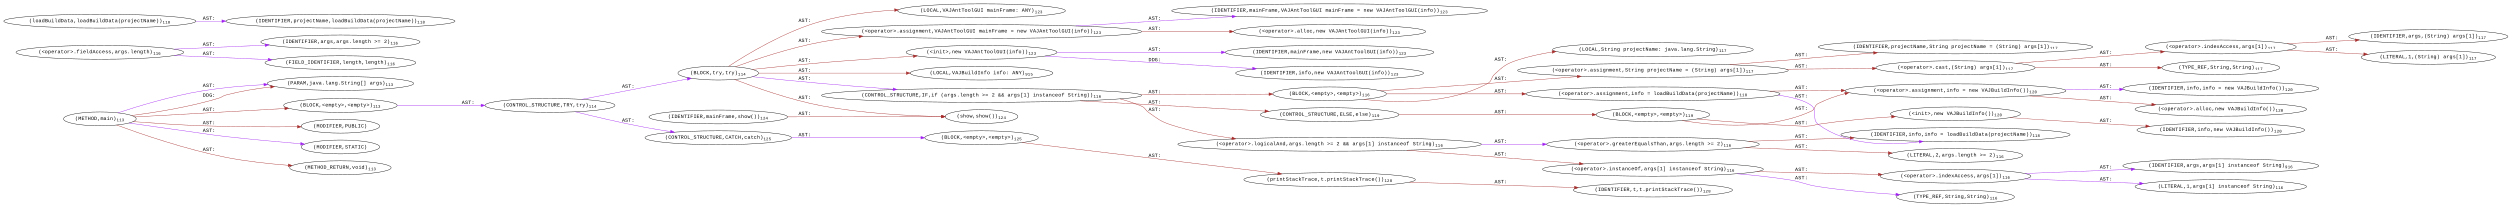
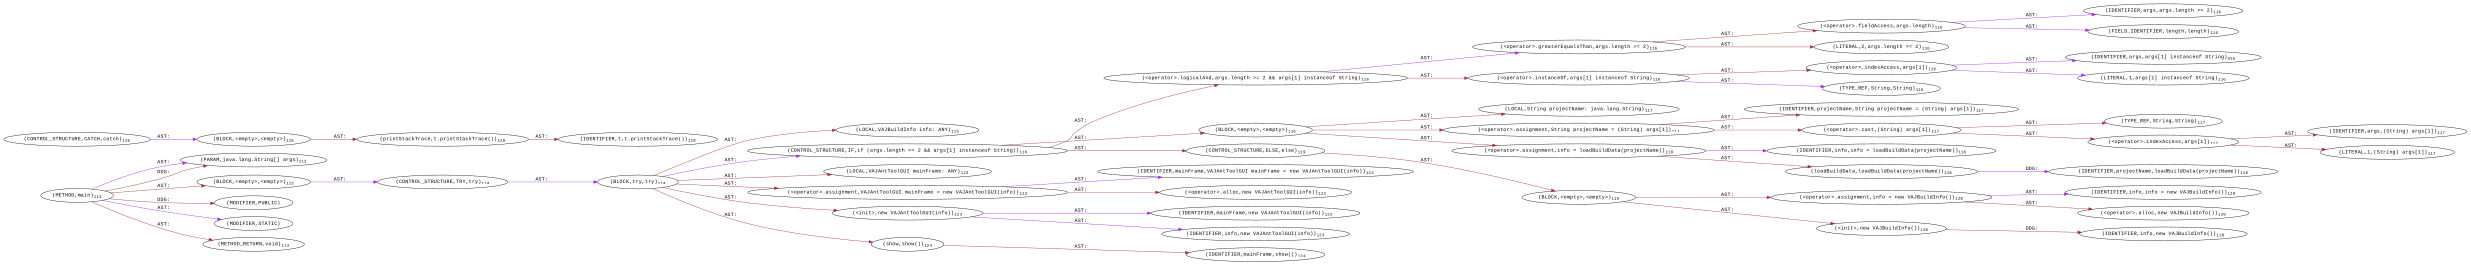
(211, 18) -> (2034, 169)
(1157, 60) -> (1083, 221)
(1029, 73) -> (955, 129)
(1805, 91) -> (1733, 161)
(865, 117) -> (1064, 249)
(2108, 121) -> (2034, 228)
(211, 123) -> (165, 199)
(623, 123) -> none
(1799, 140) -> (1733, 36)
